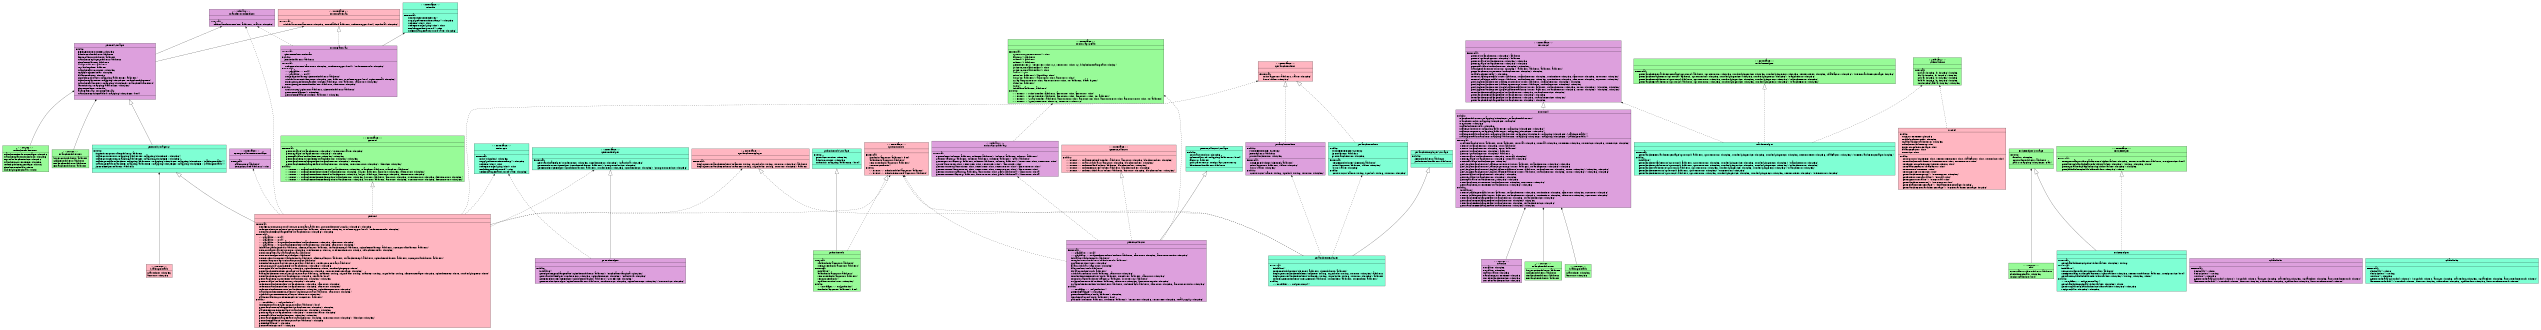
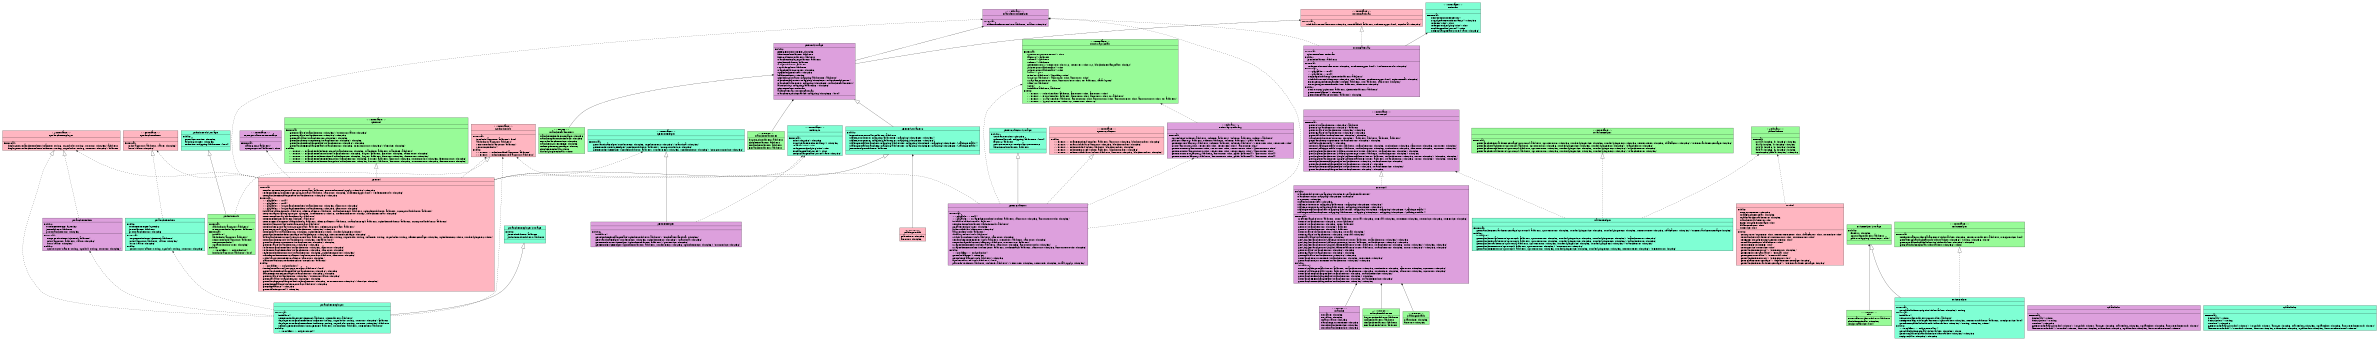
(1285, 114) -> (72, 187)
none -> (1297, 114)
